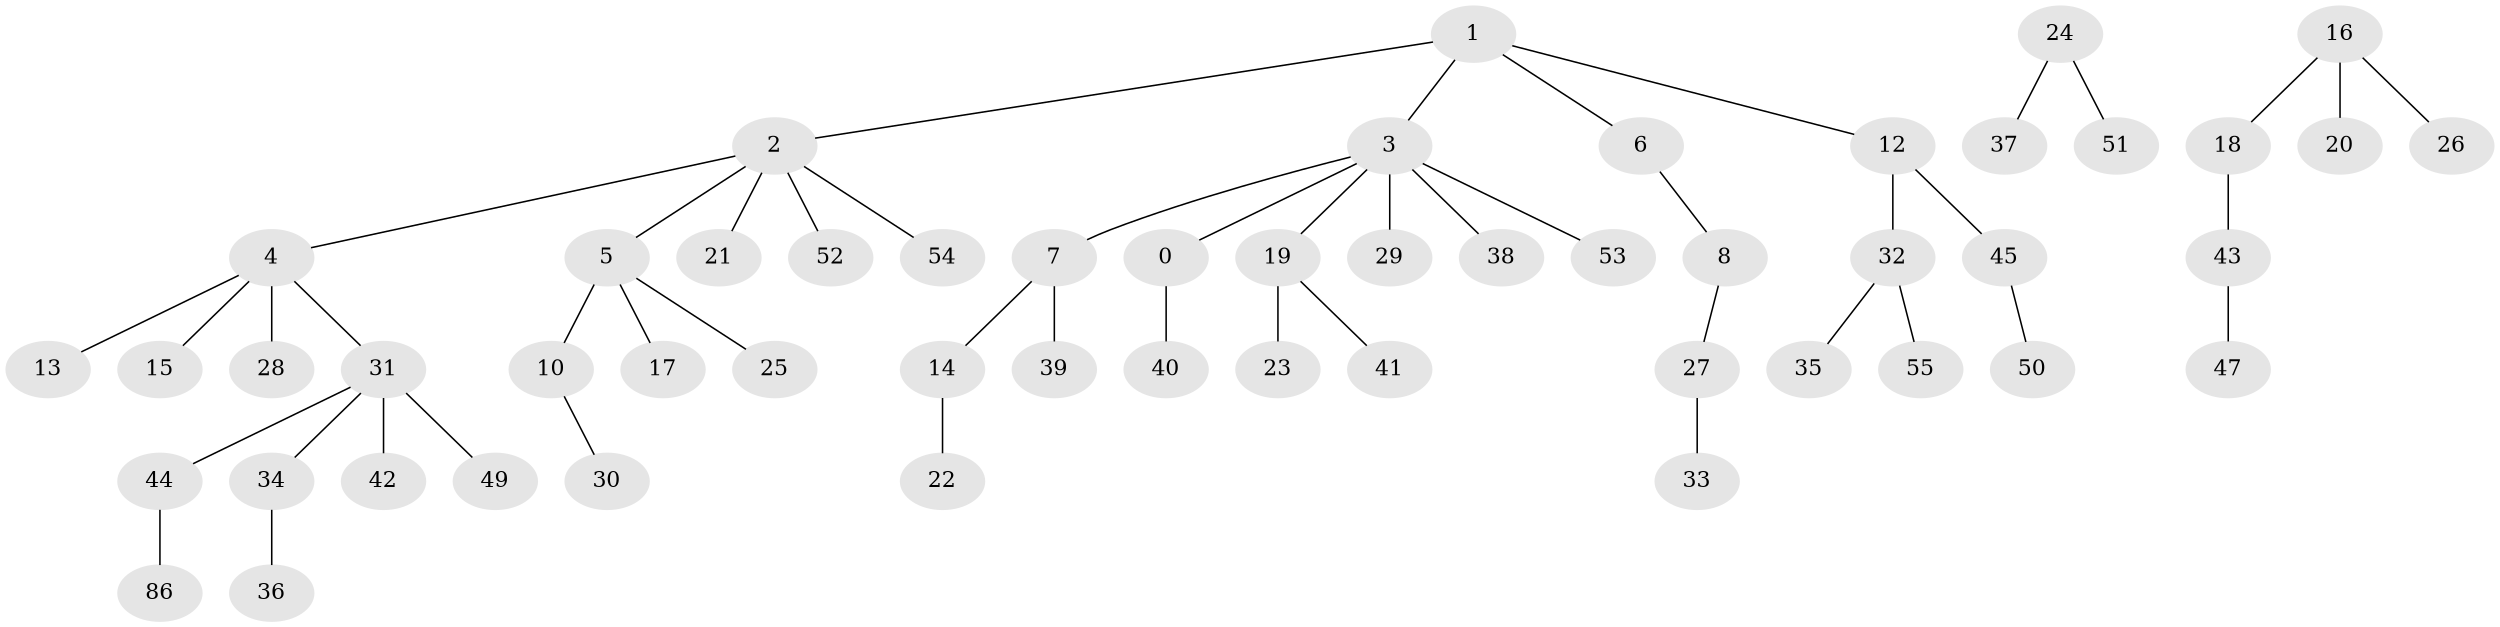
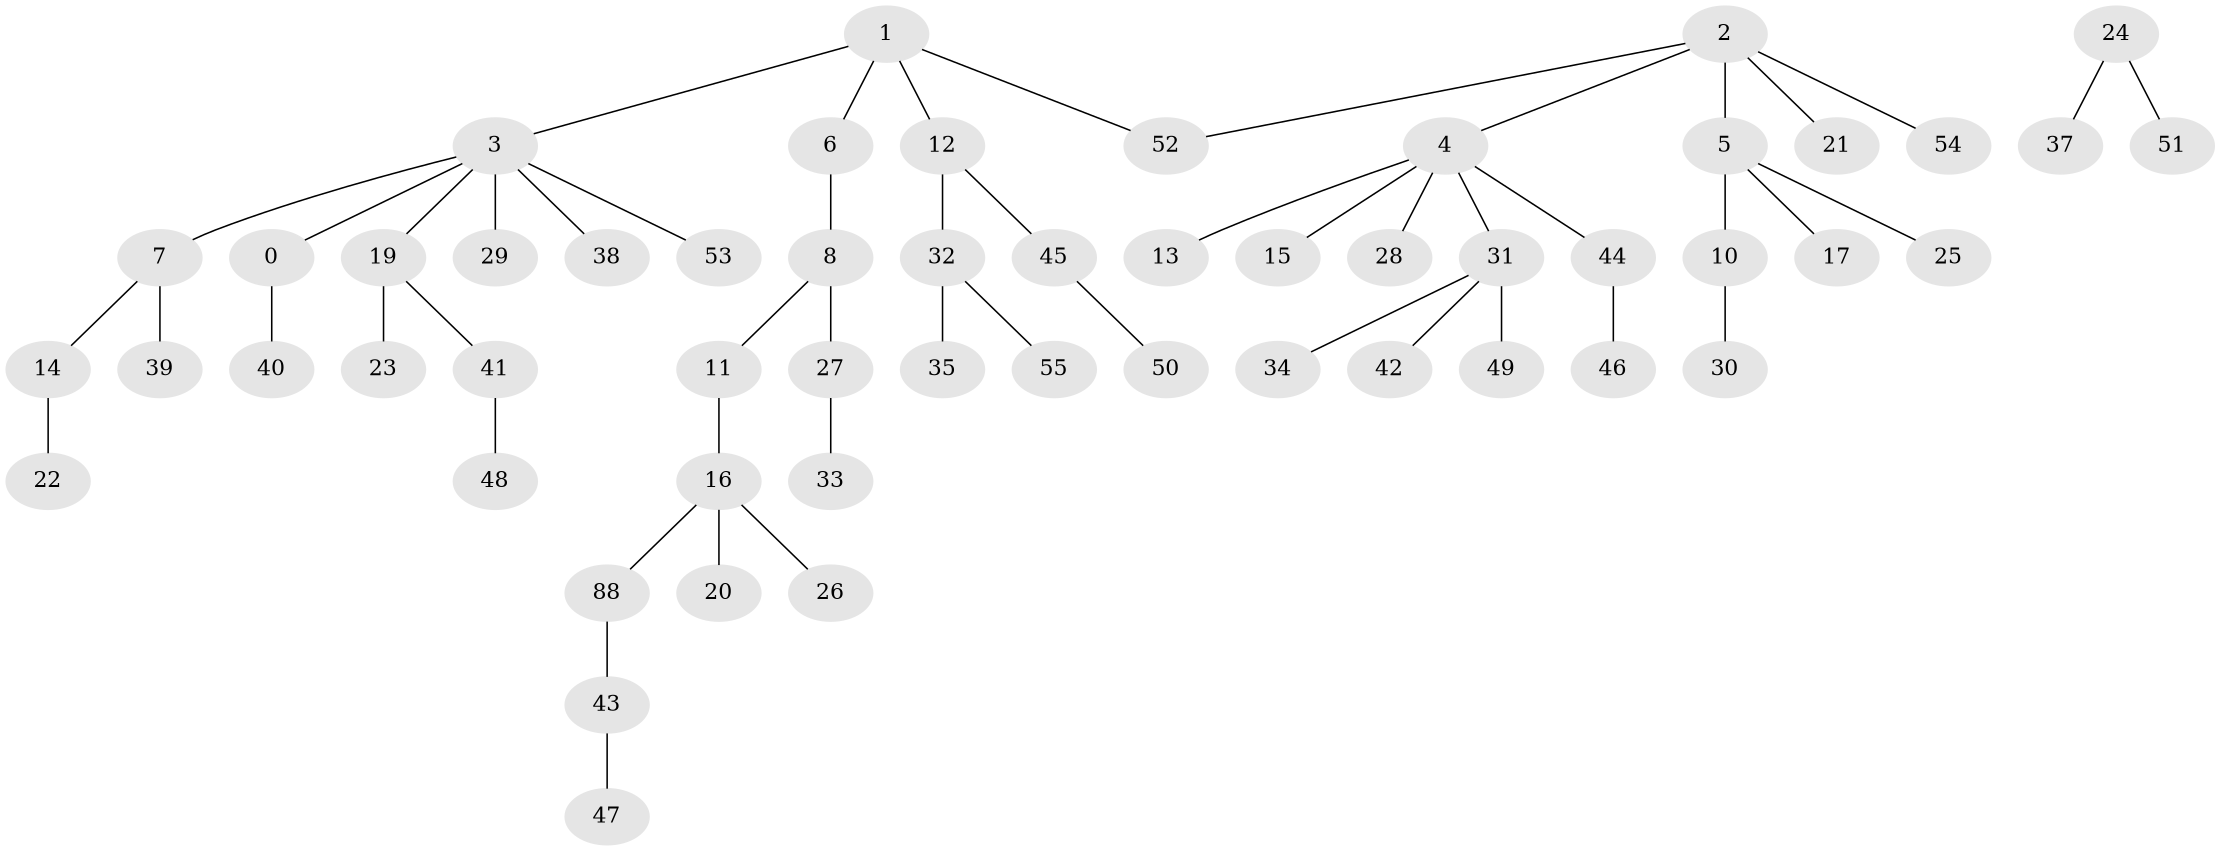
(1124, 90) -> (1026, 90)
(2228, 146) -> (607, 593)
none -> (719, 370)
(272, 425) -> (1530, 202)
none -> (495, 481)
(160, 593) -> (1613, 370)
(272, 593) -> none
